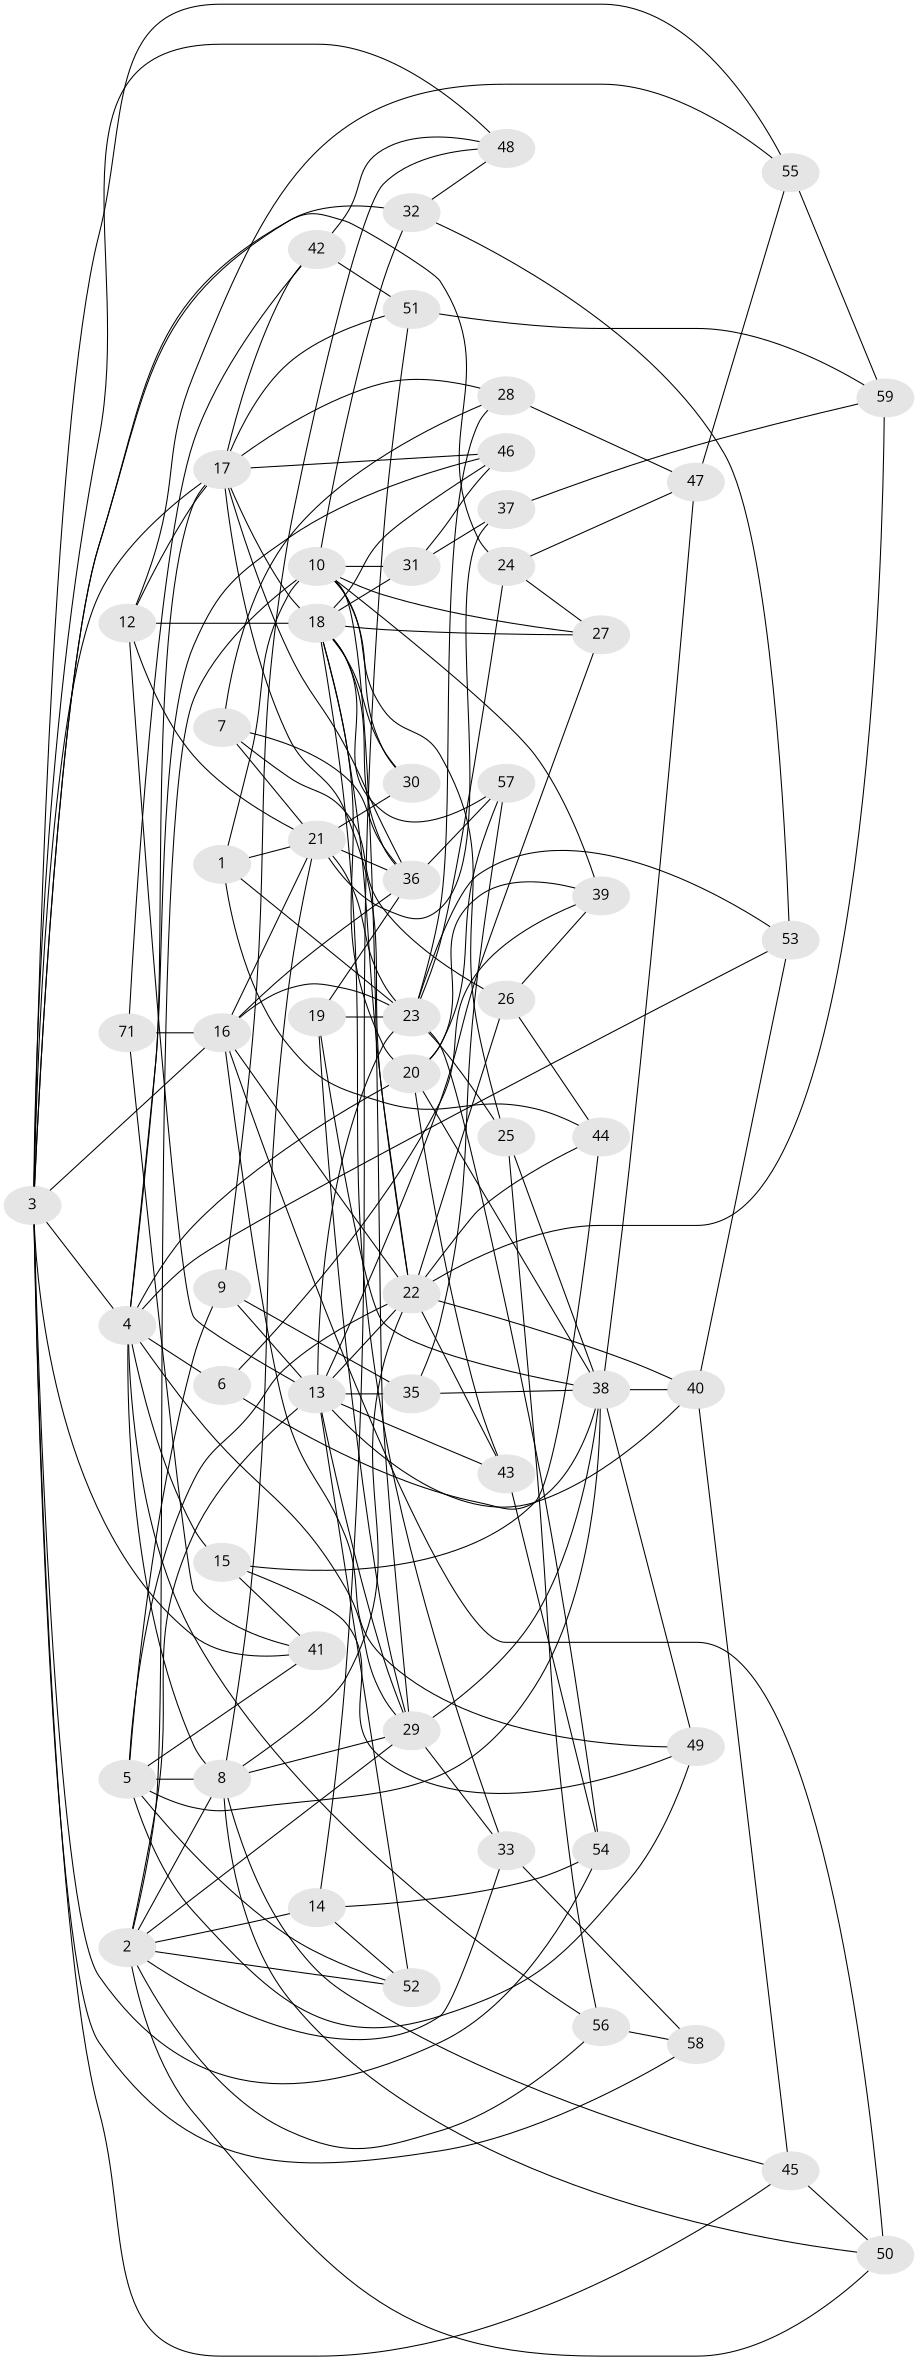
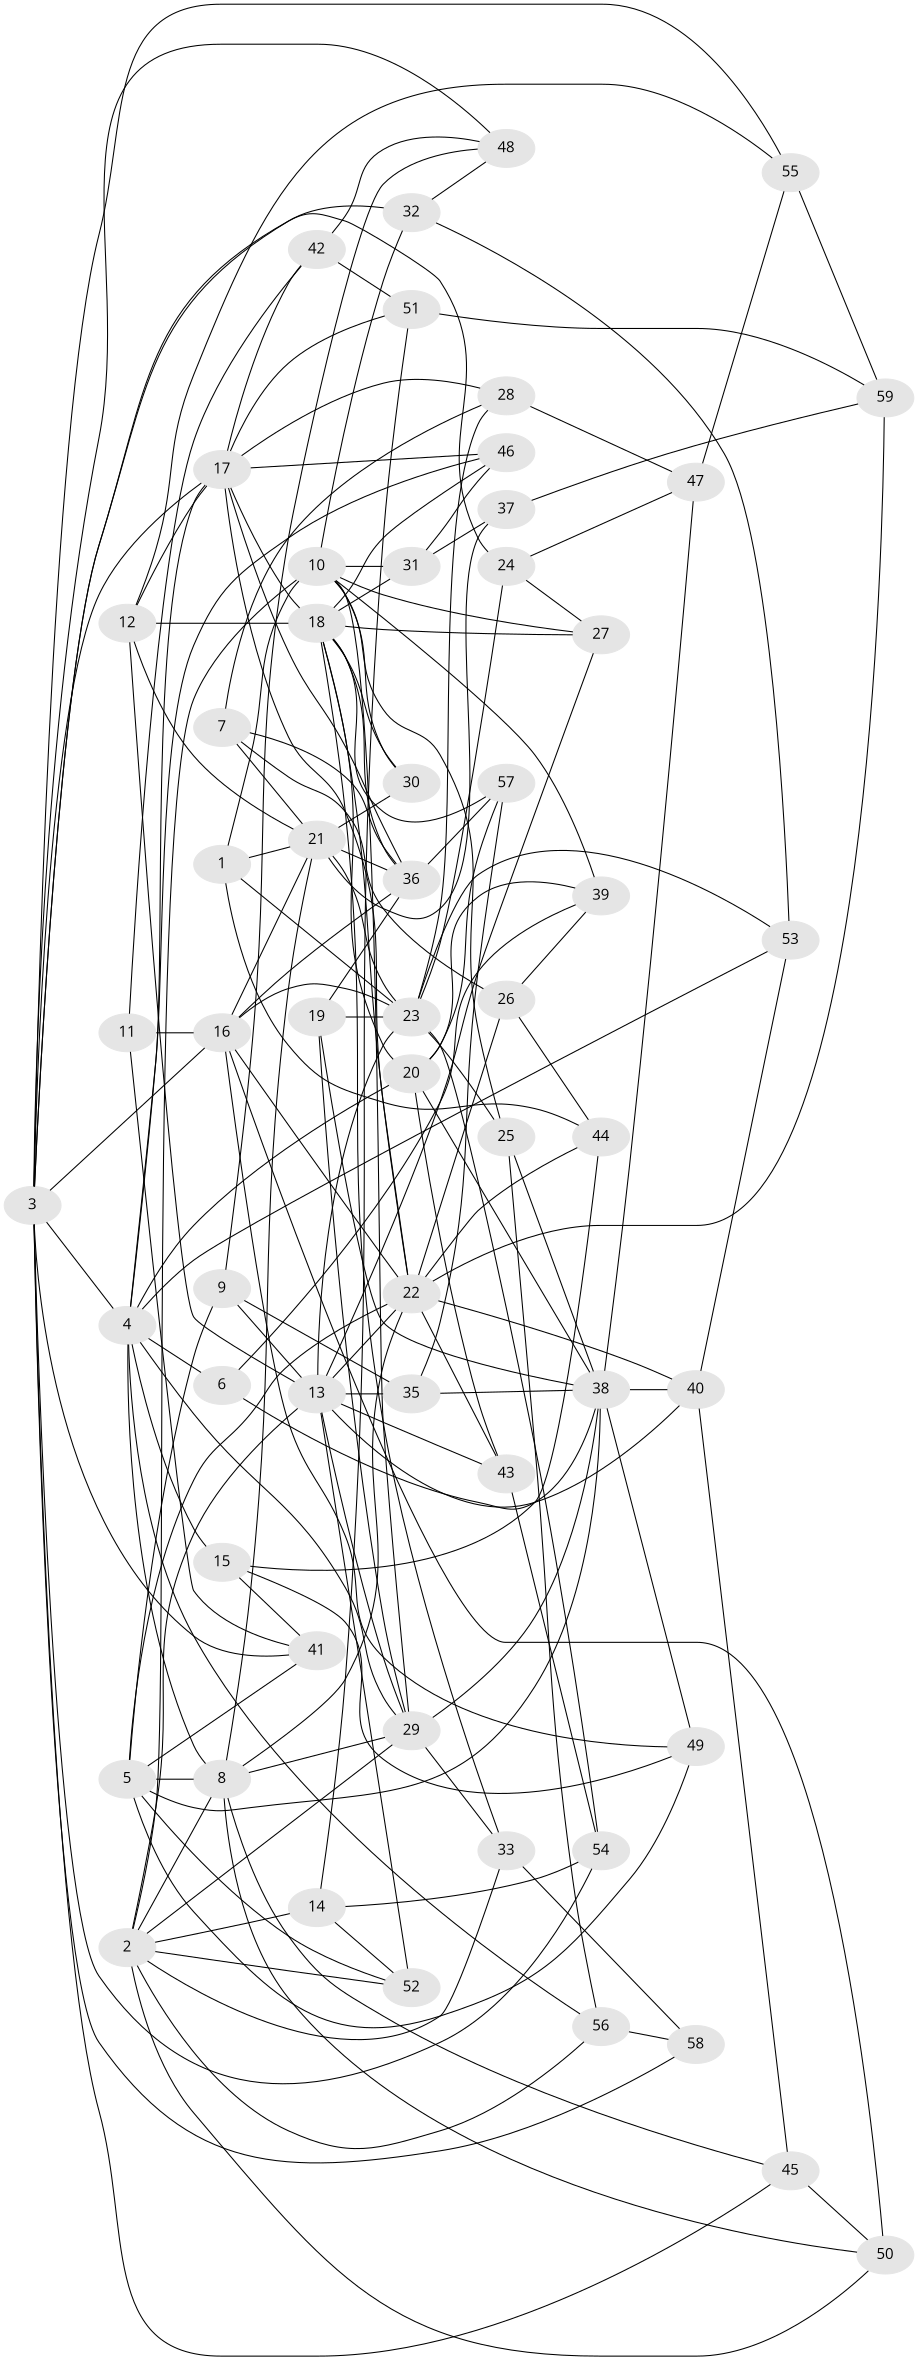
(127, 1033) -> (127, 1033)
